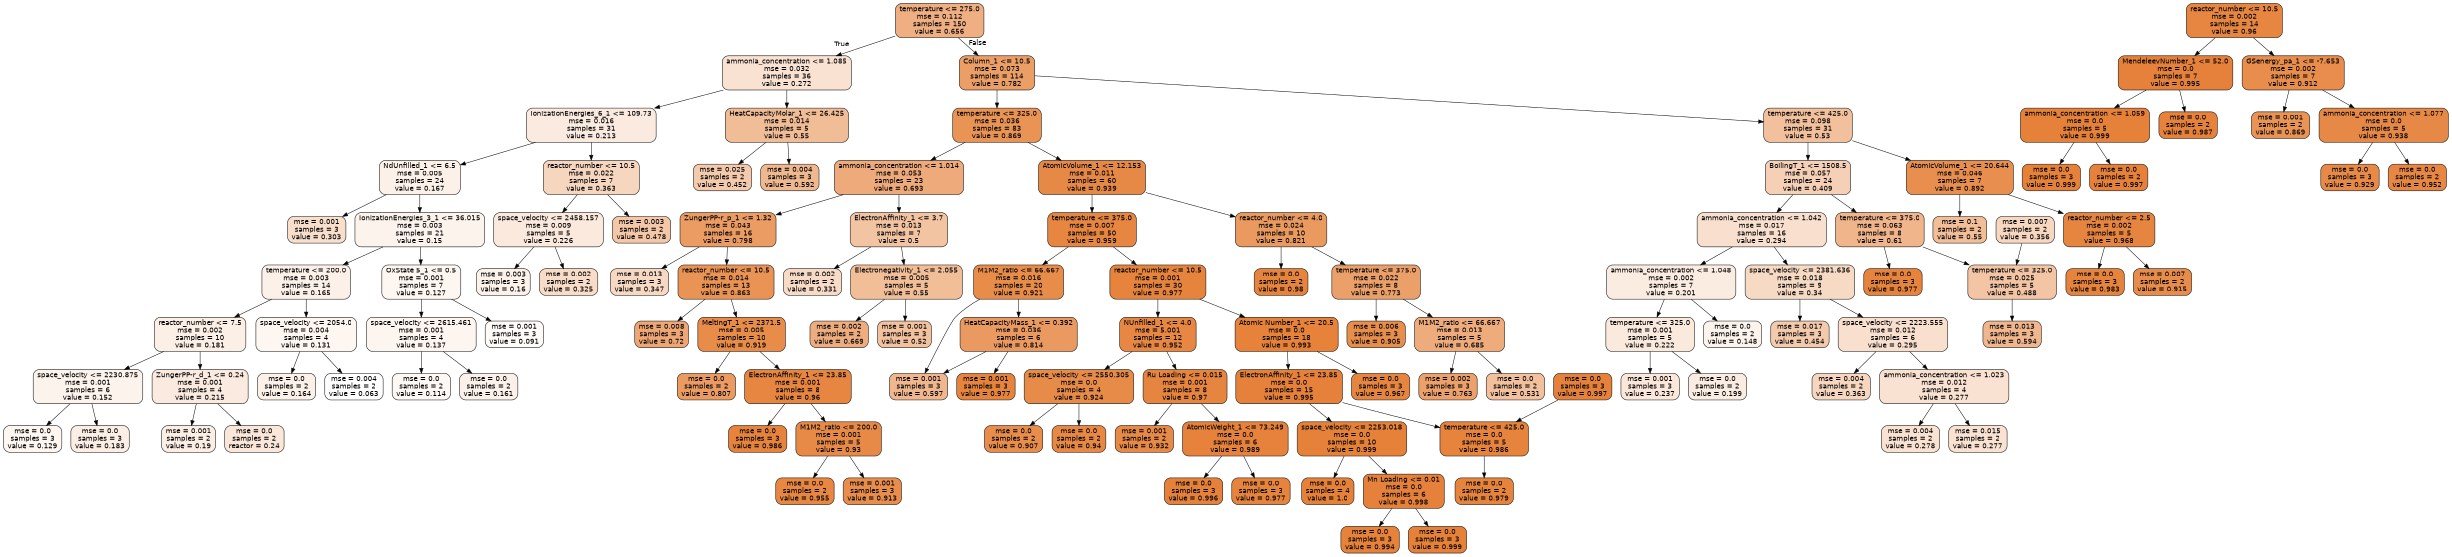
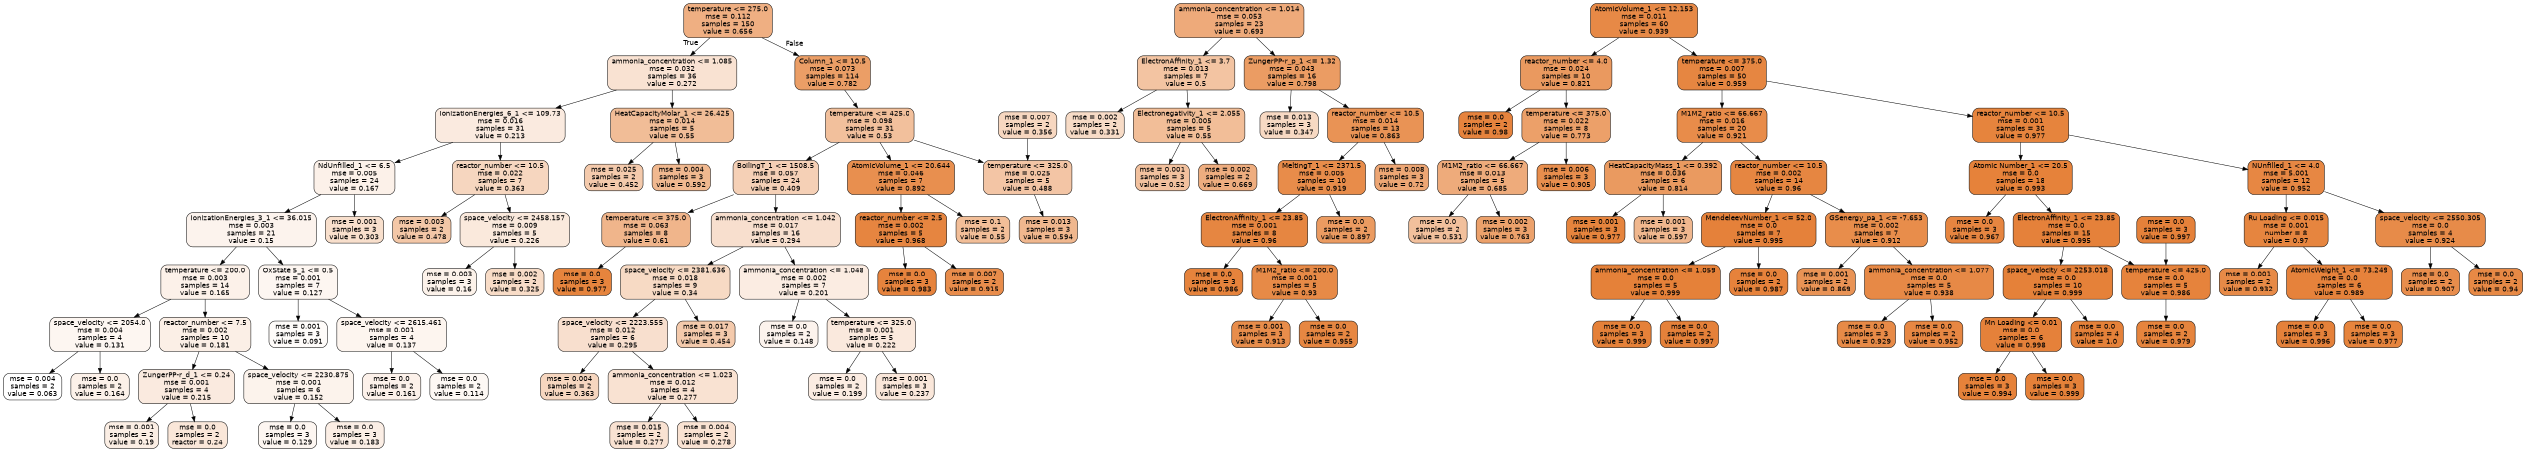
(997, 125) -> none
(1944, 255) -> (946, 151)
(948, 329) -> (1748, 150)
(706, 387) -> (1346, 230)
(1185, 387) -> (2286, 230)
